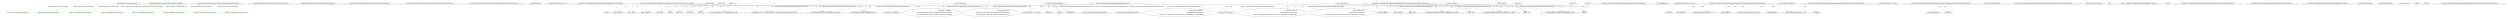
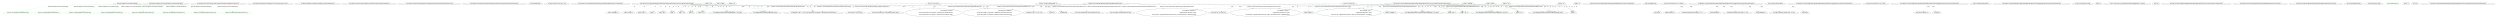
(1060, 13) -> none
